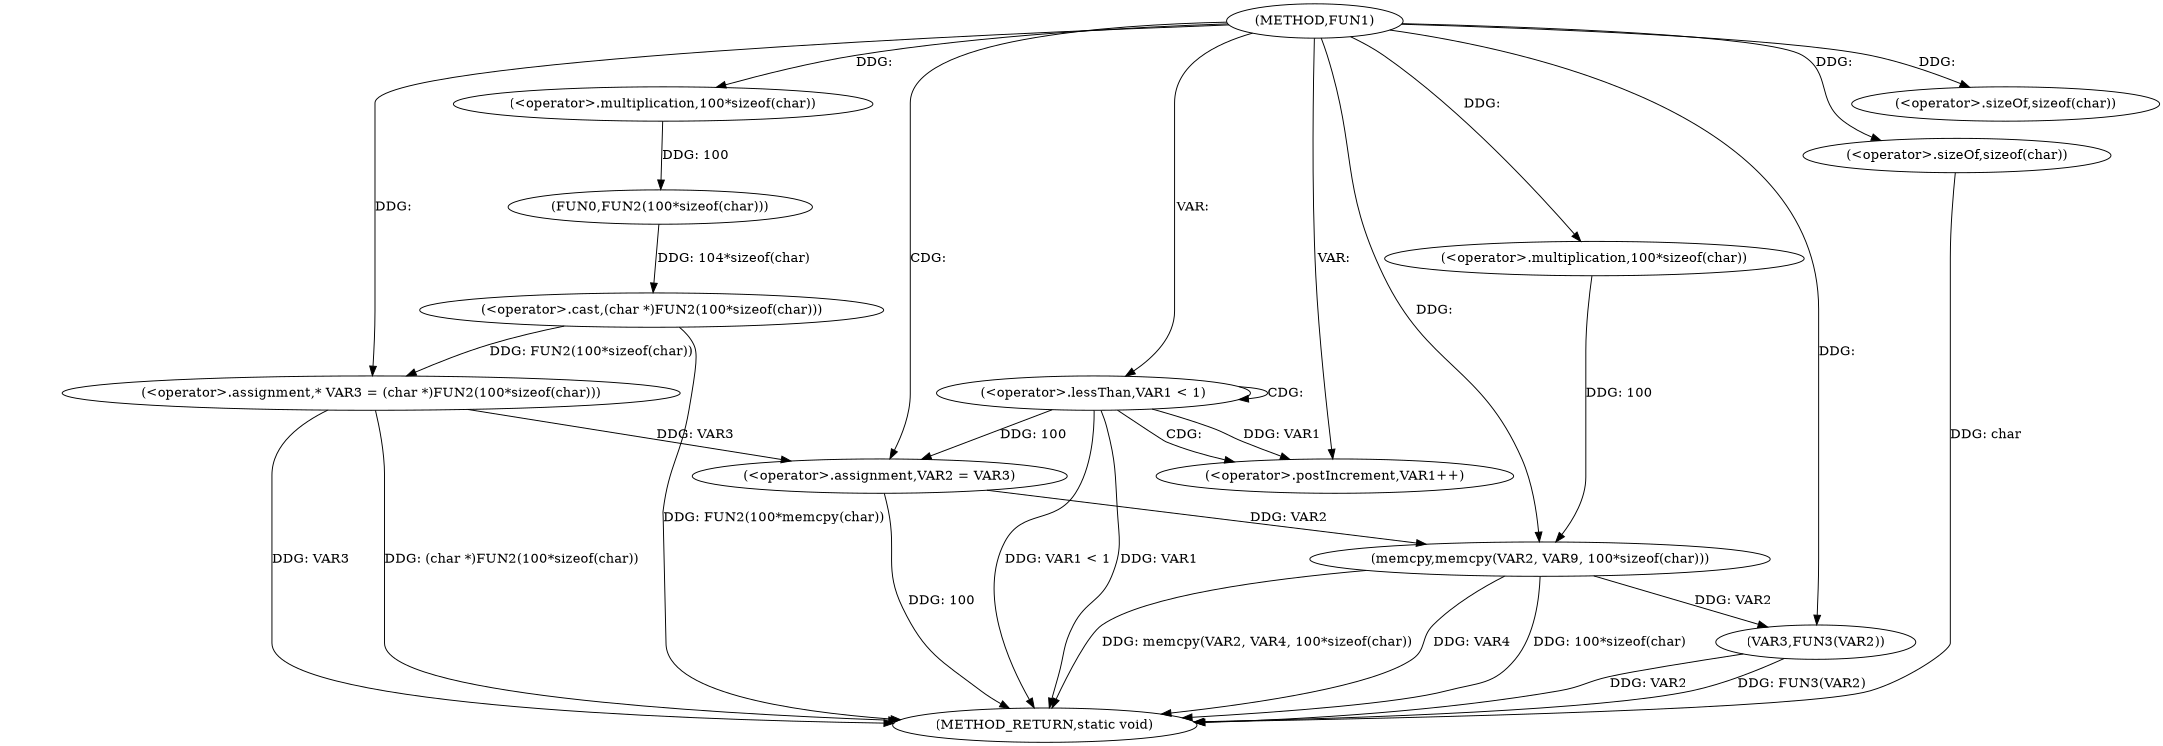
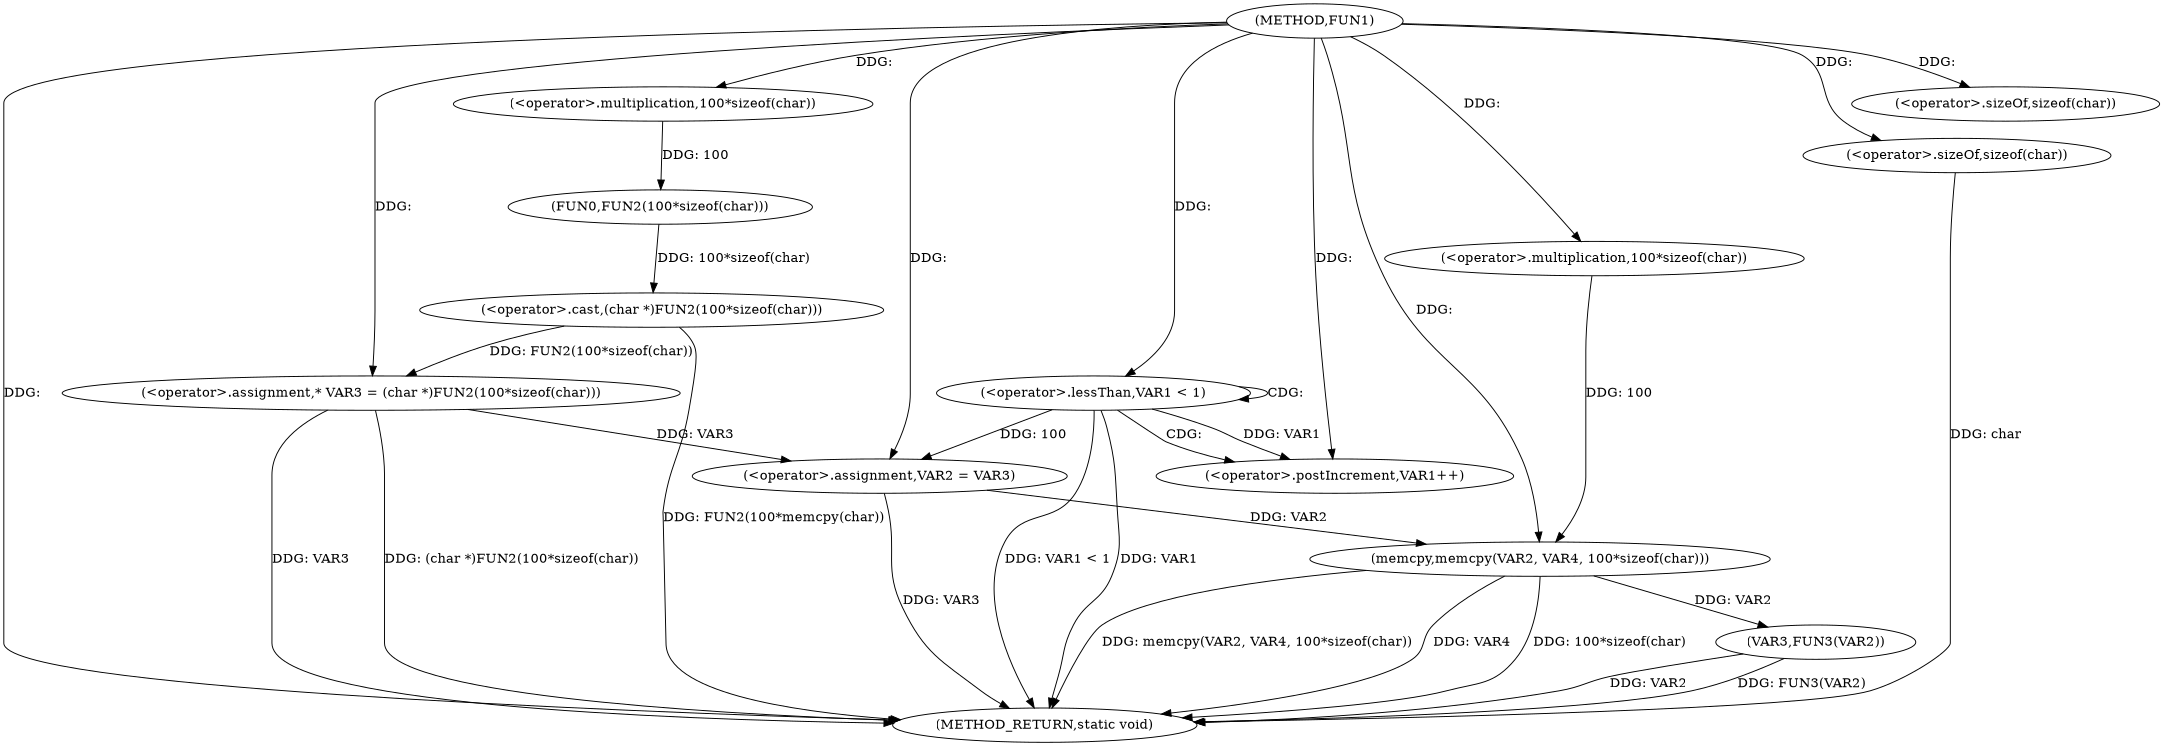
(1777, 195) -> (4, 204)
(1195, 207) -> (1195, 207)
(734, 259) -> (734, 259)
(931, 259) -> (931, 259)
(1336, 259) -> (1336, 259)
(1540, 559) -> (1540, 559)
(942, 601) -> (942, 601)
